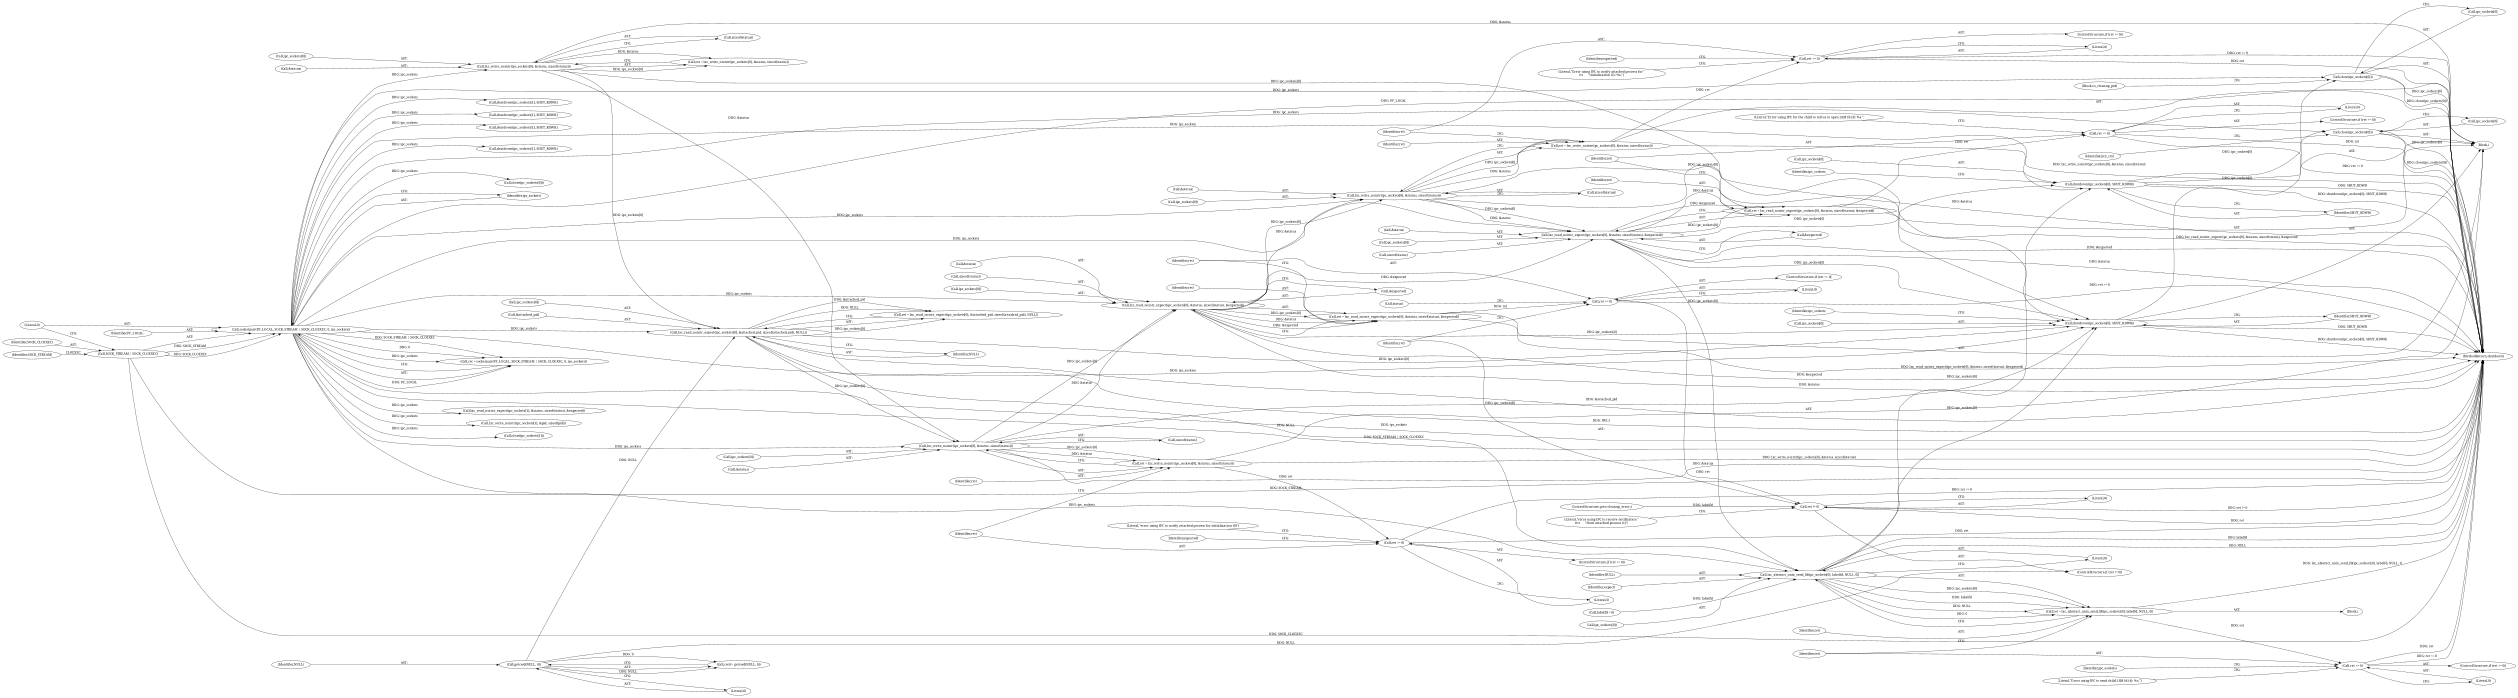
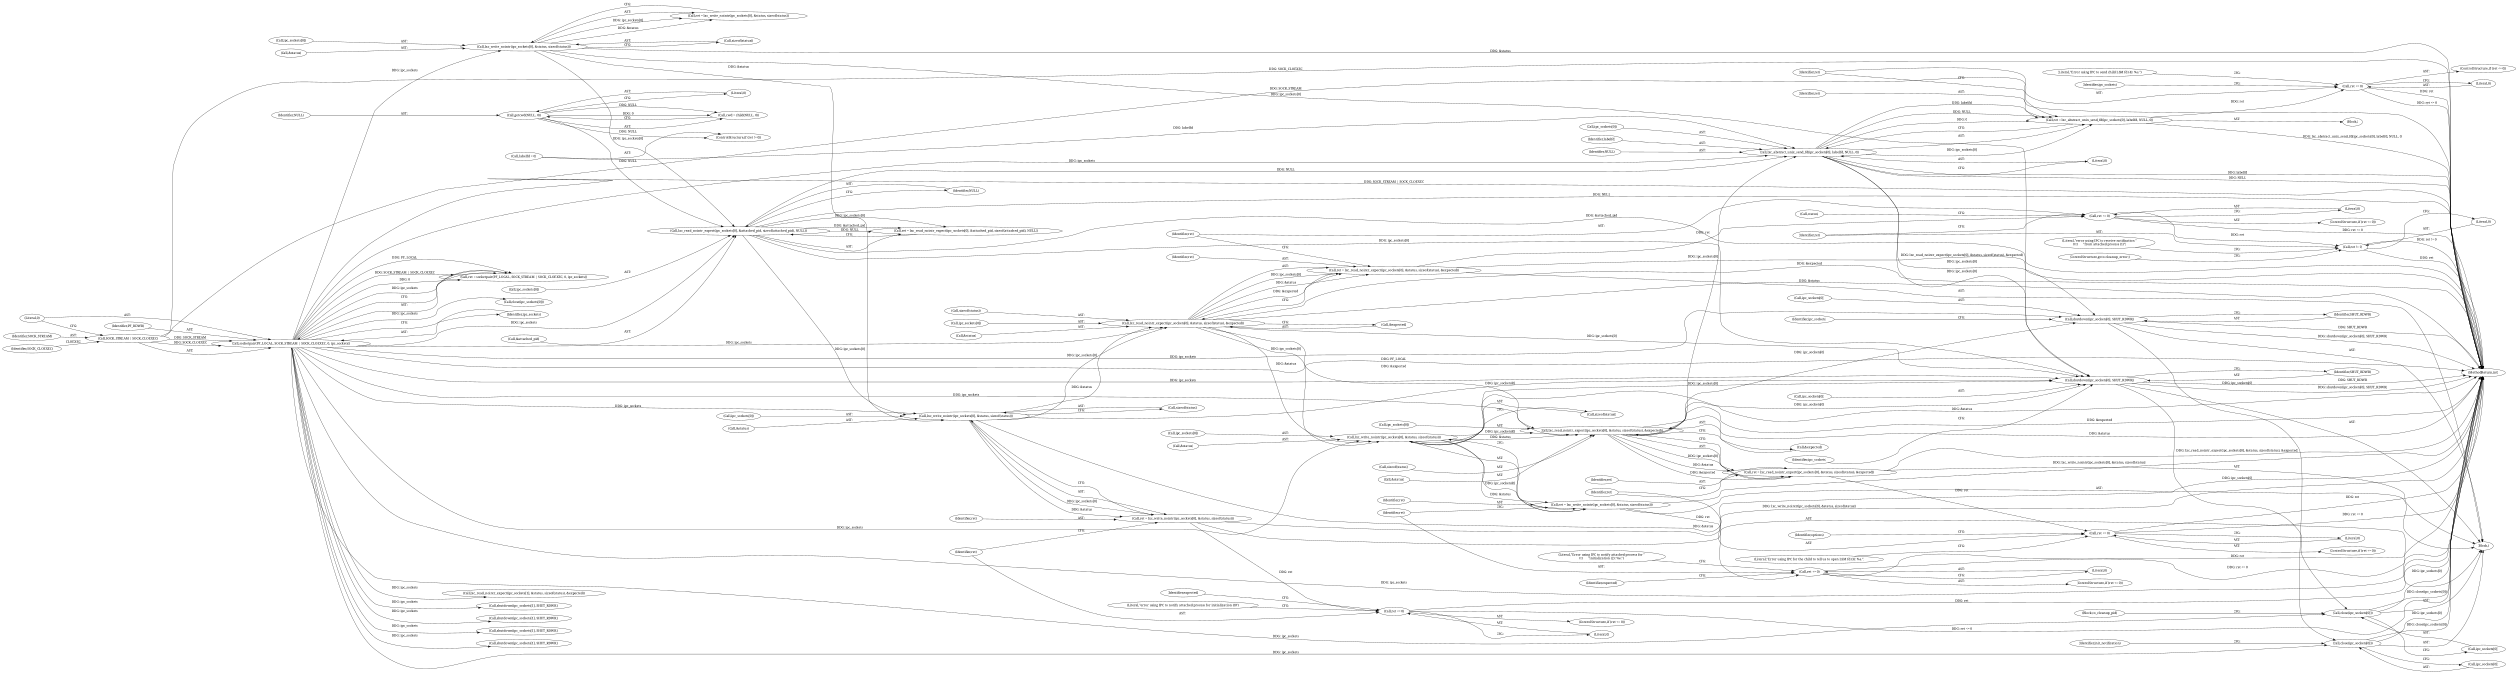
(2100, 156) -> (2100, 643)
(128, 333) -> (128, 326)
(74, 345) -> (74, 342)
(74, 353) -> (74, 336)
(2483, 356) -> (2483, 373)
(524, 423) -> none
(524, 436) -> none
(1703, 505) -> (2237, 256)
none -> (1809, 535)
(1935, 561) -> (635, 157)
(1602, 588) -> (1602, 139)
(739, 665) -> (739, 115)
